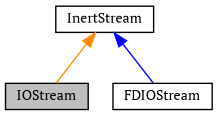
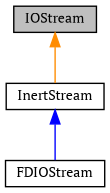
(71, 63) -> (55, 65)
